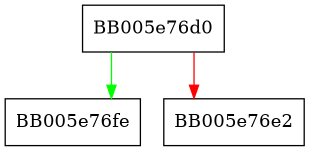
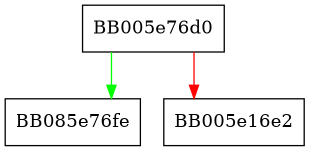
(73, 122) -> (73, 122)
(234, 122) -> (234, 122)
